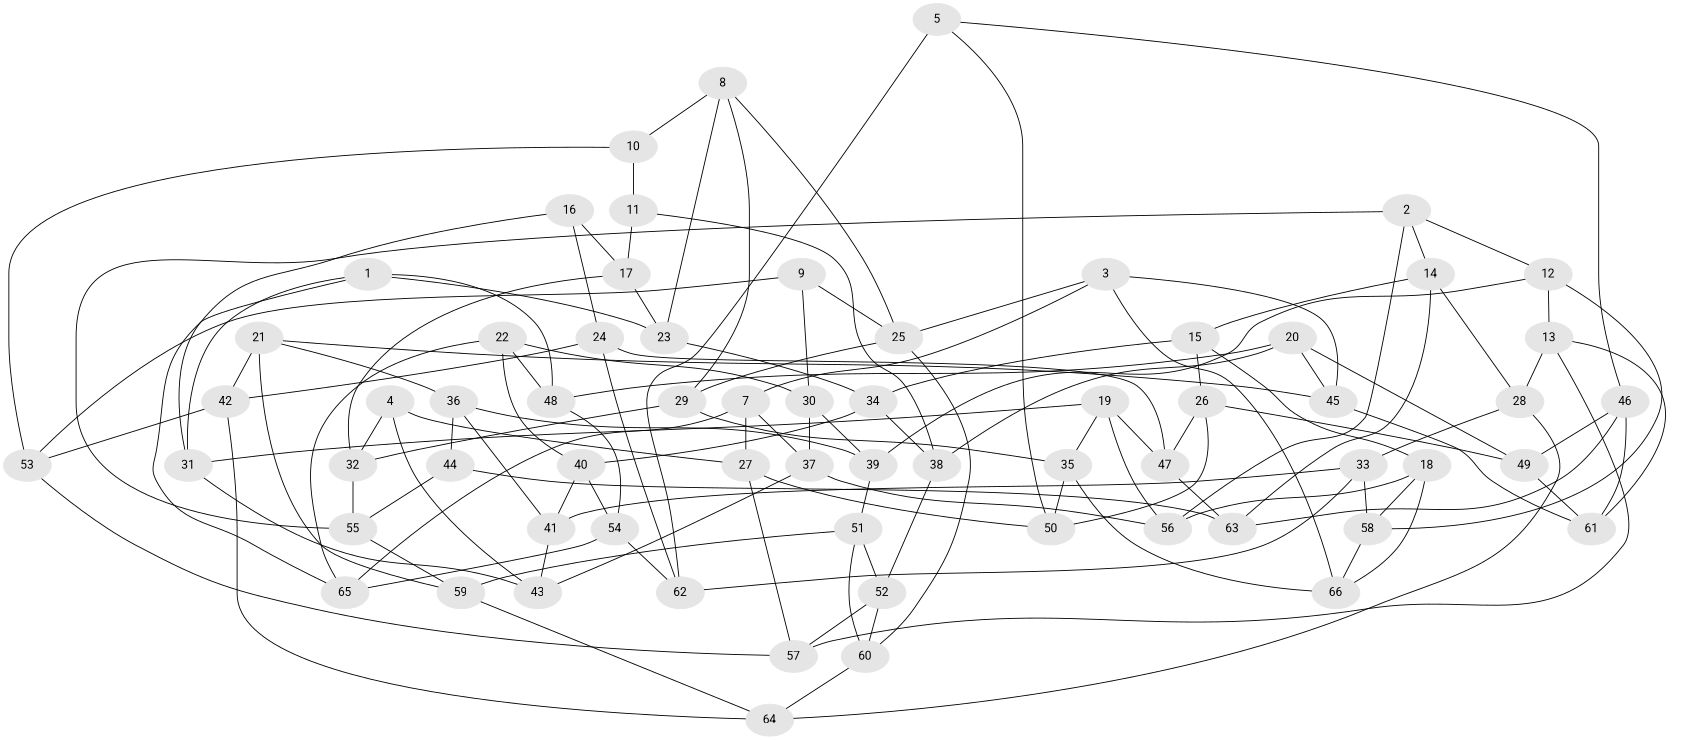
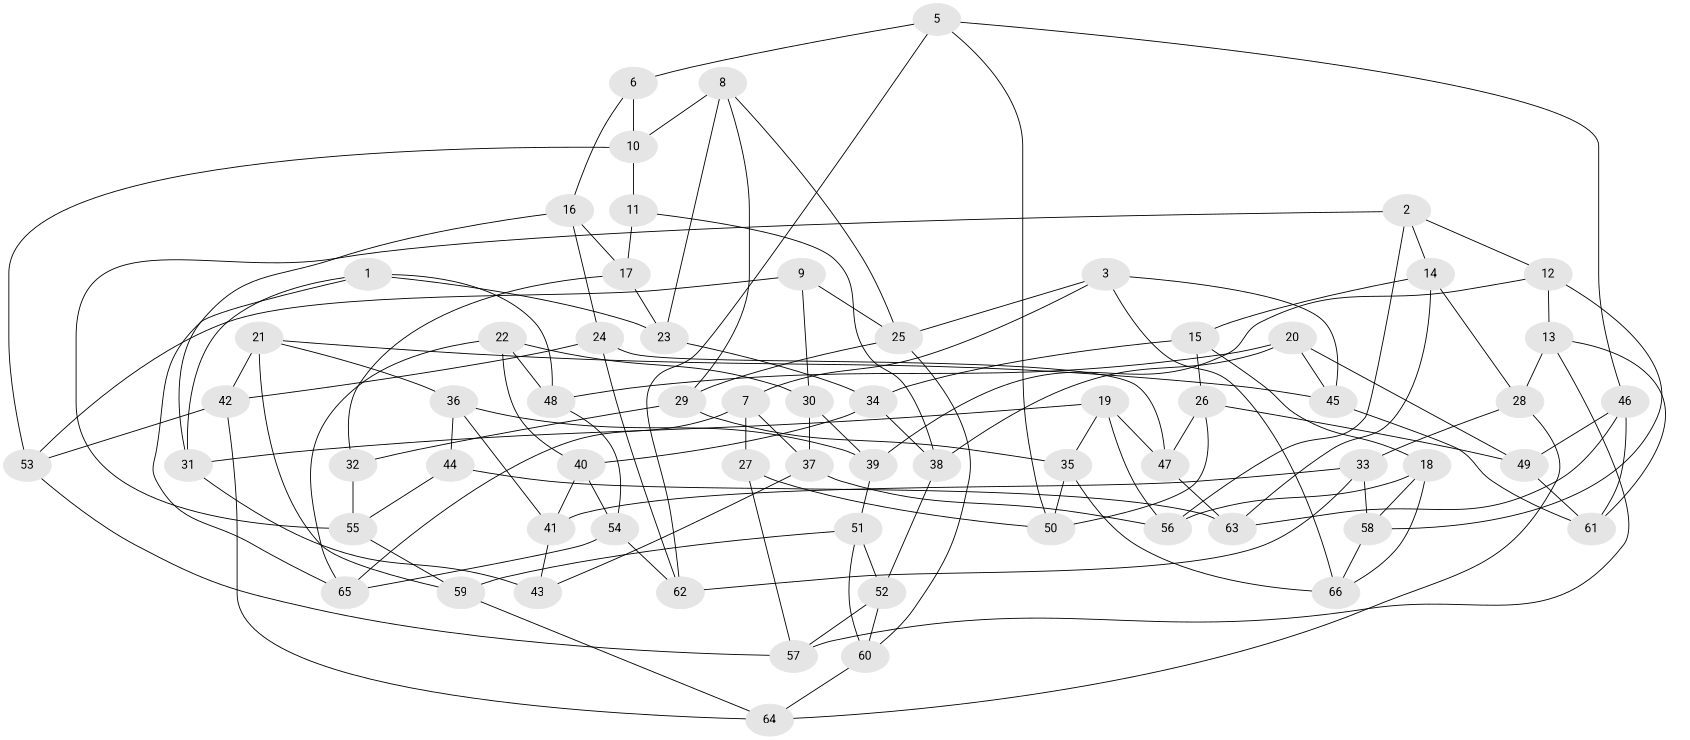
none -> (633, 83)
(390, 402) -> none
